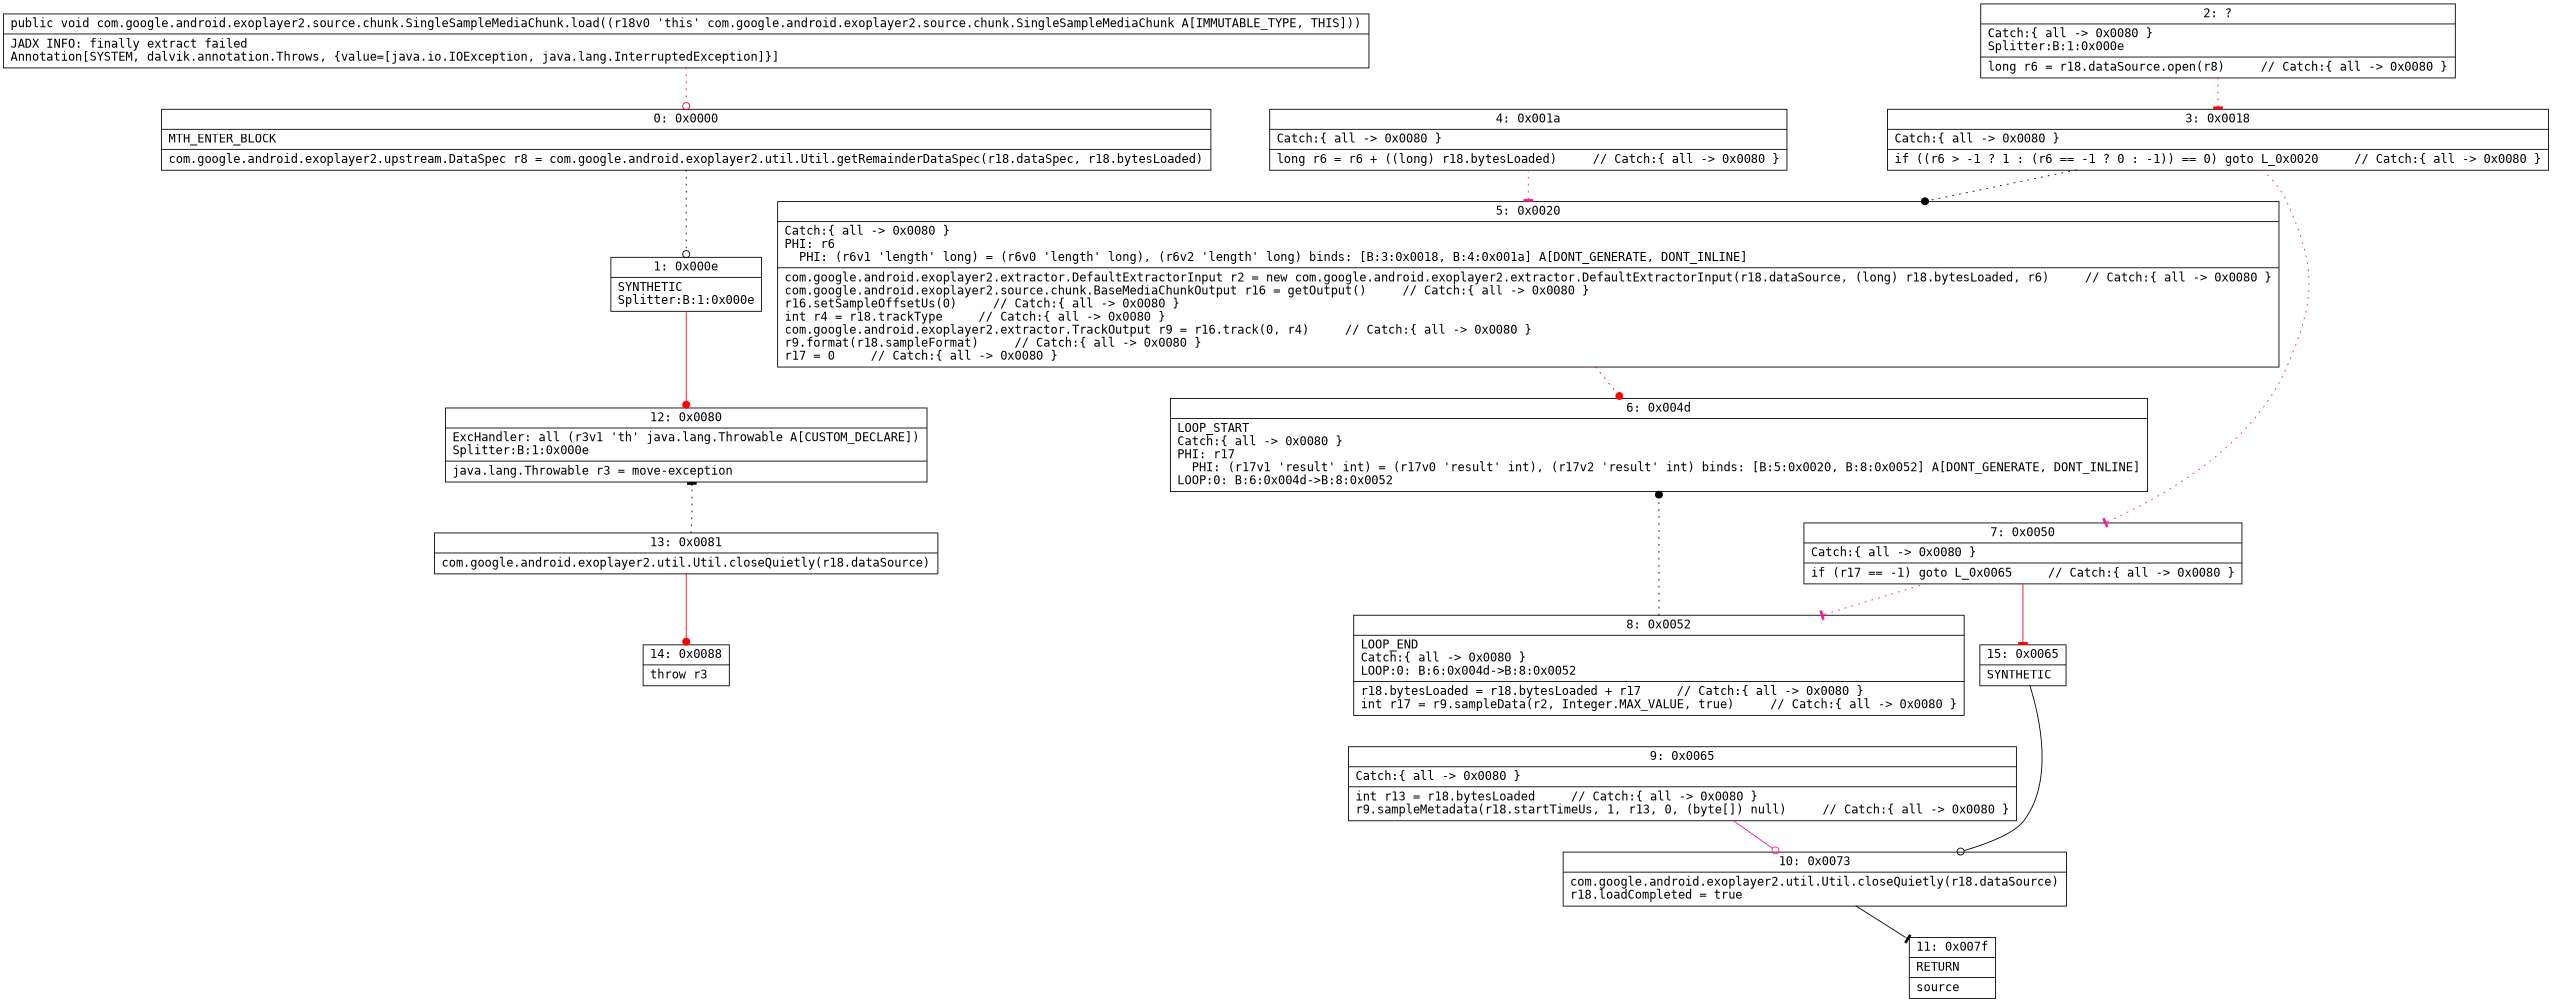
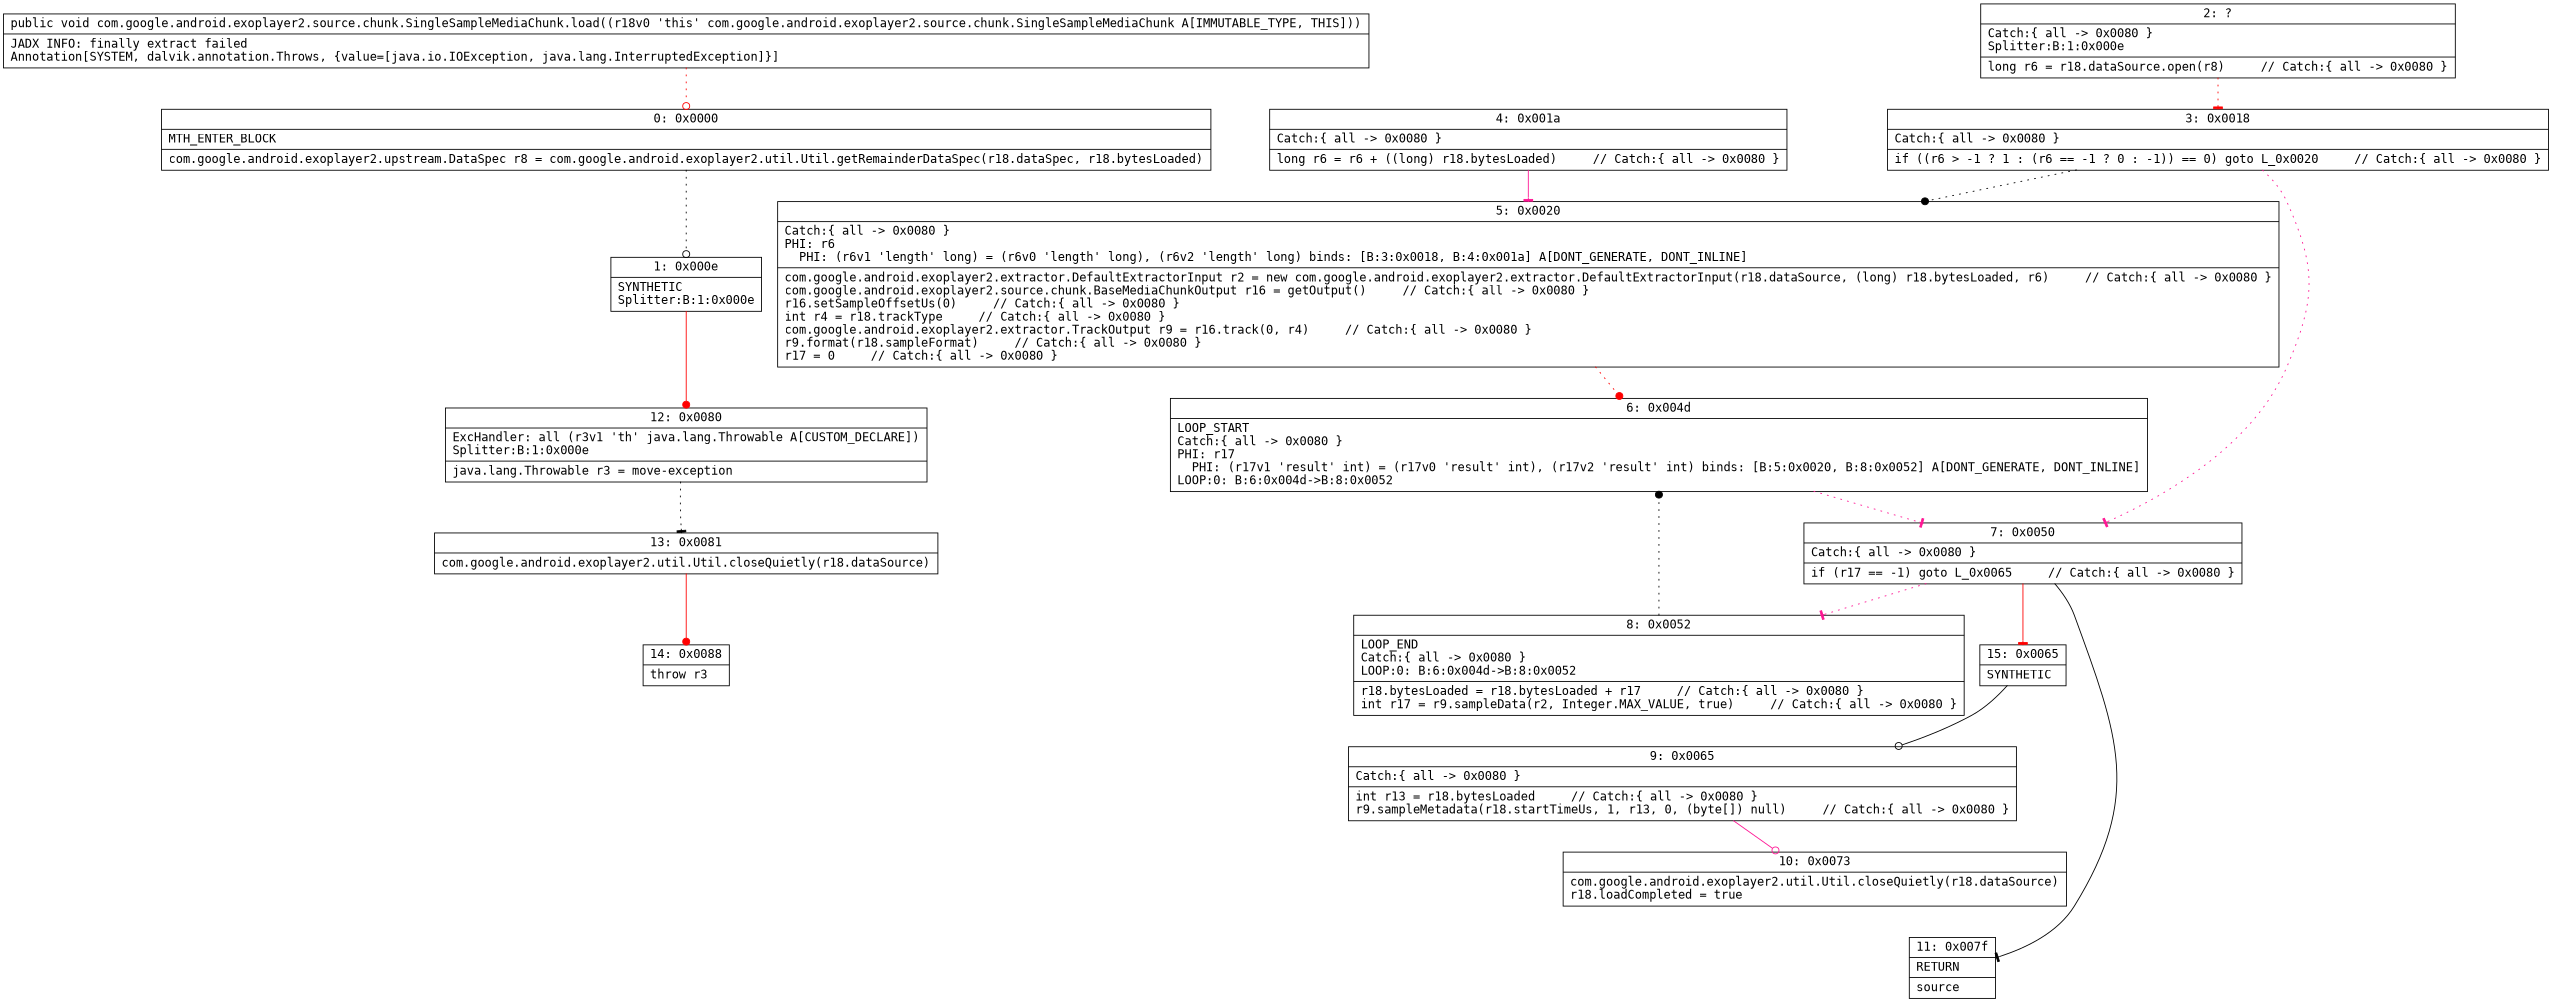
(1528, 184) -> (1528, 184)
none -> (1866, 507)
(692, 510) -> (680, 505)
(2039, 788) -> (1959, 722)
(1880, 922) -> (2116, 789)
